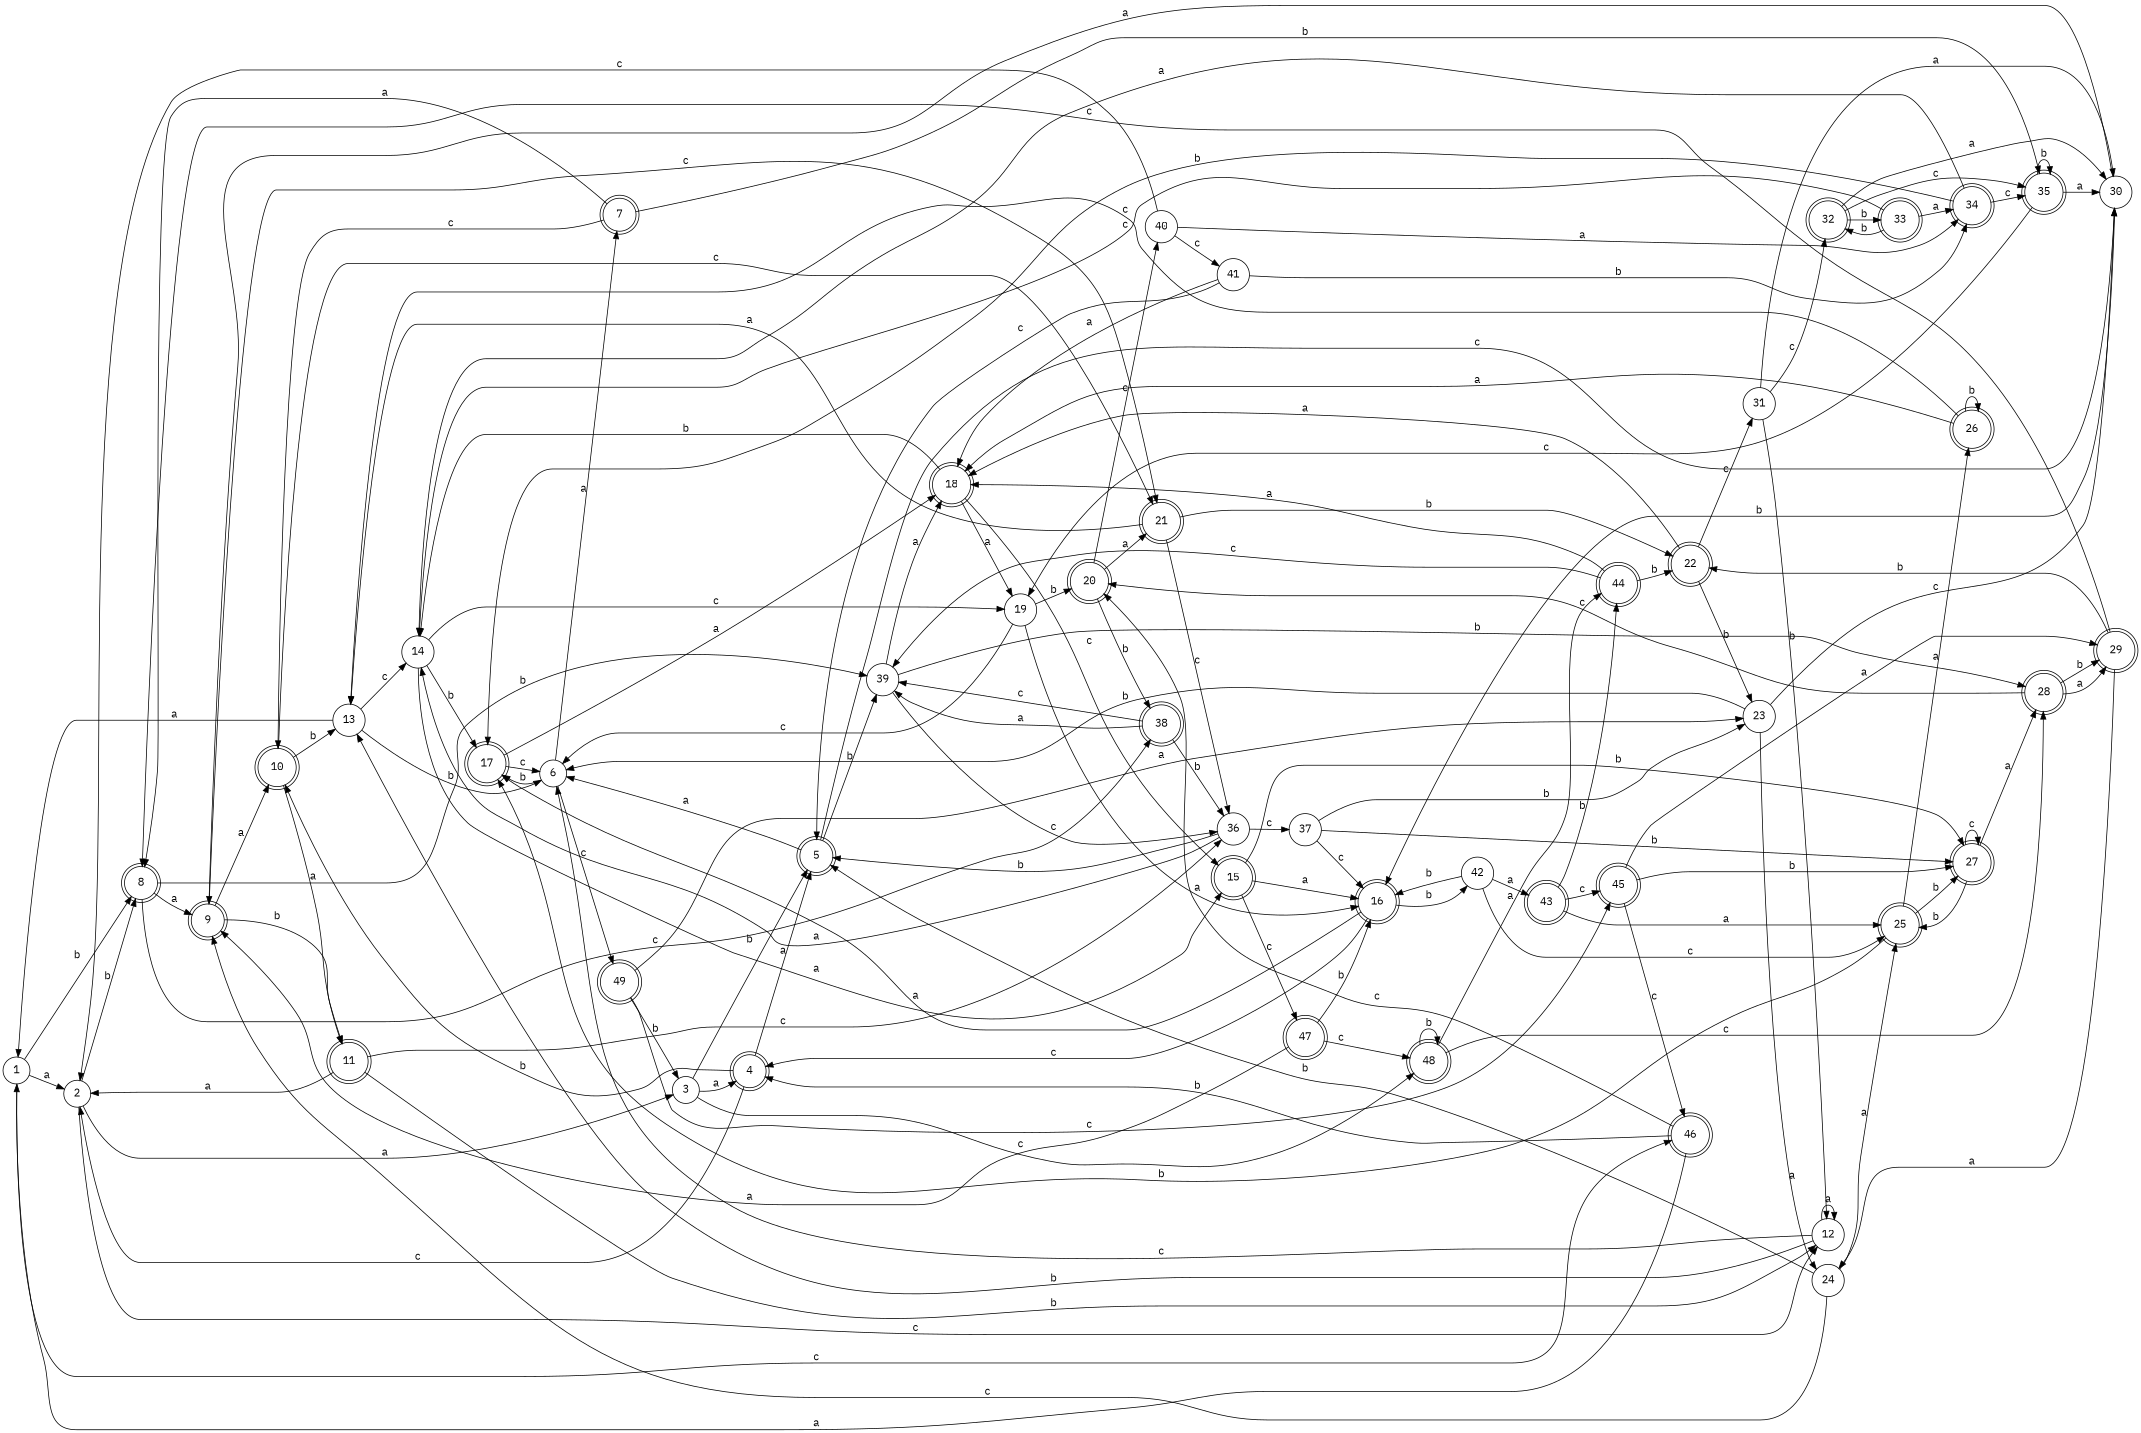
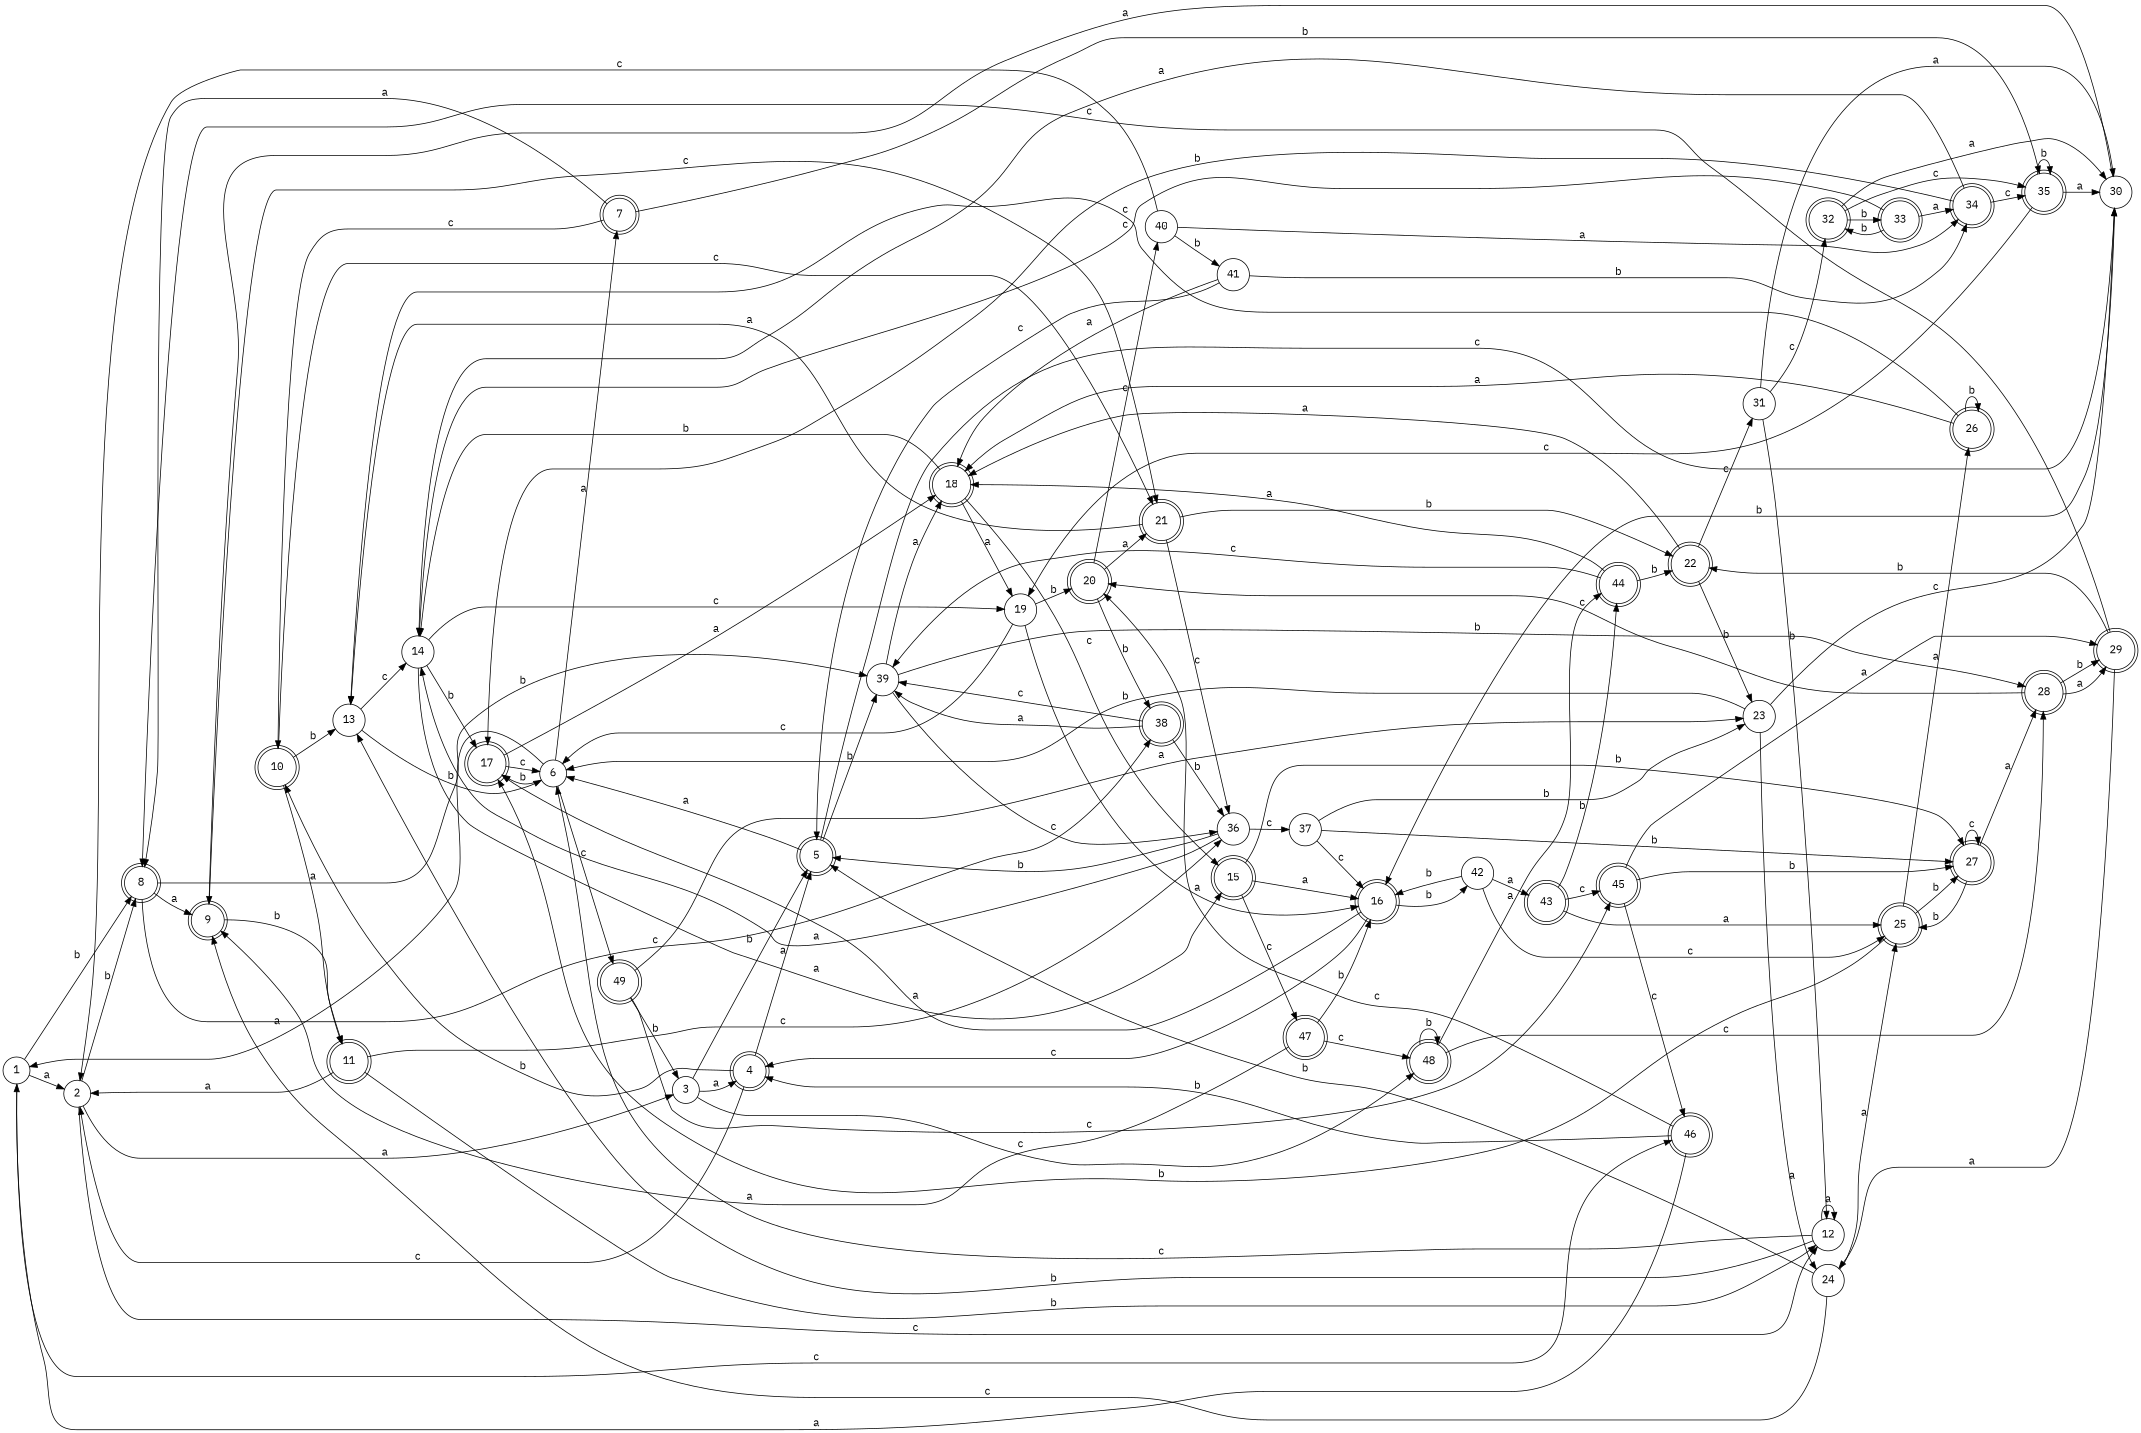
(1197, 244) -> (1197, 244)
(56, 755) -> (373, 974)
(240, 849) -> none
